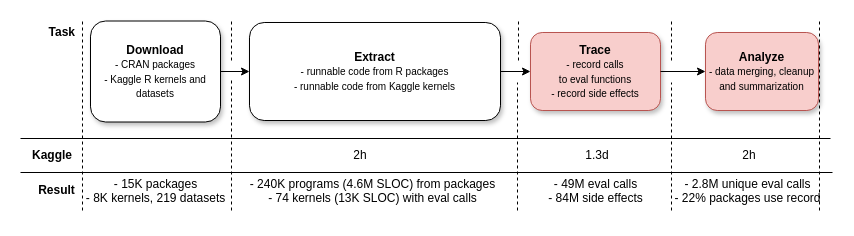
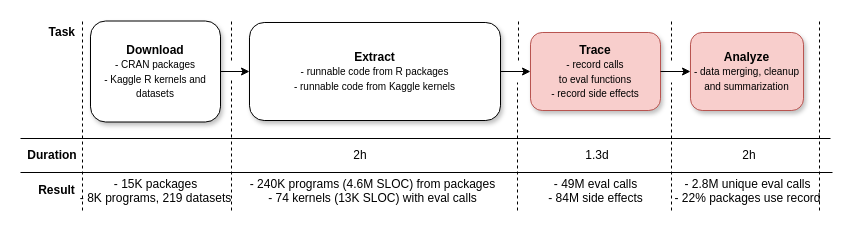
(762, 72) -> (747, 72)
(53, 156) -> (53, 156)
(156, 192) -> (156, 192)
